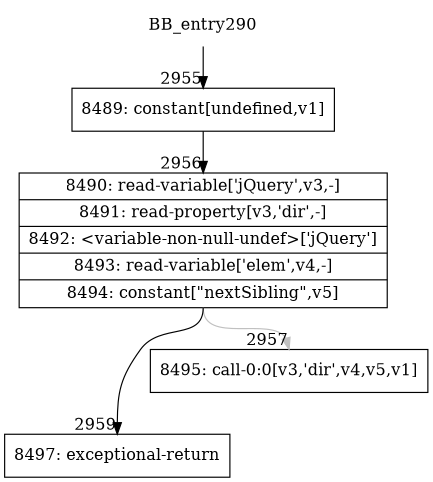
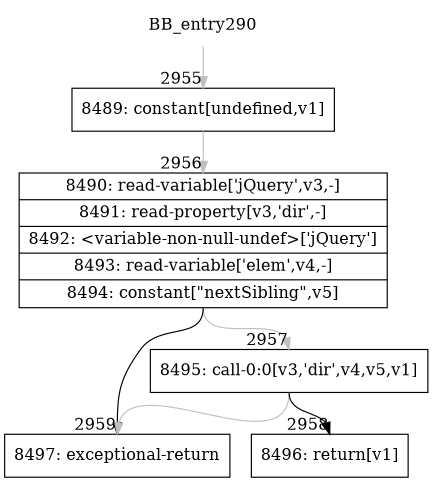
(203, 61) -> (203, 61)
(203, 146) -> (203, 146)
none -> (209, 415)
none -> (330, 456)
